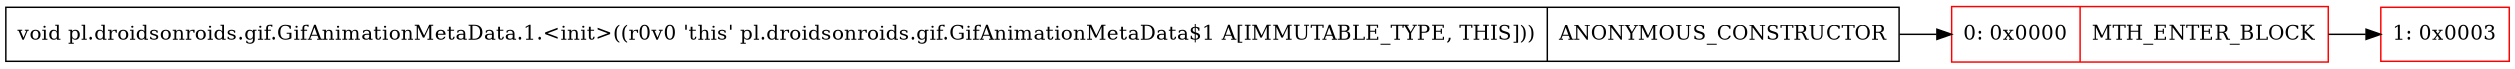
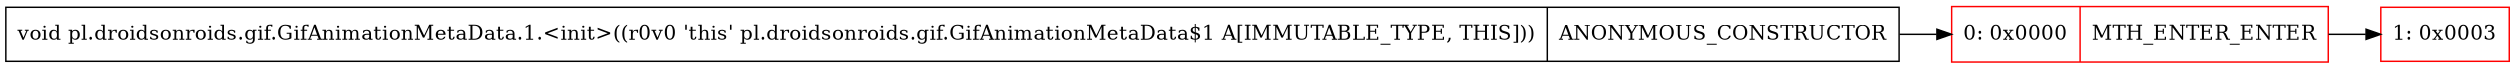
(2204, 34) -> (2204, 34)
